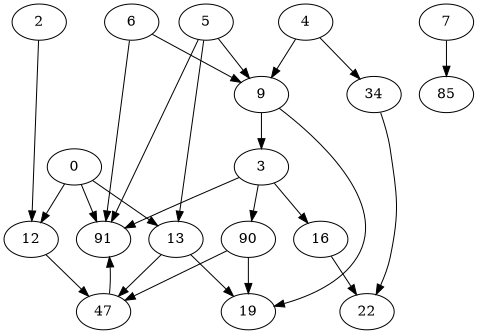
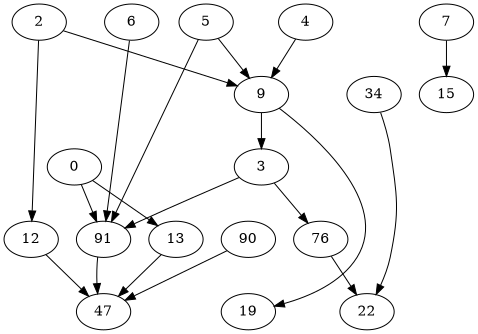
(184, 52) -> (146, 57)
(336, 55) -> none
(446, 95) -> (446, 95)
(192, 126) -> none
(256, 198) -> none
(55, 199) -> none
(321, 239) -> (321, 239)
(248, 271) -> none
(208, 272) -> none
(110, 280) -> (97, 270)
